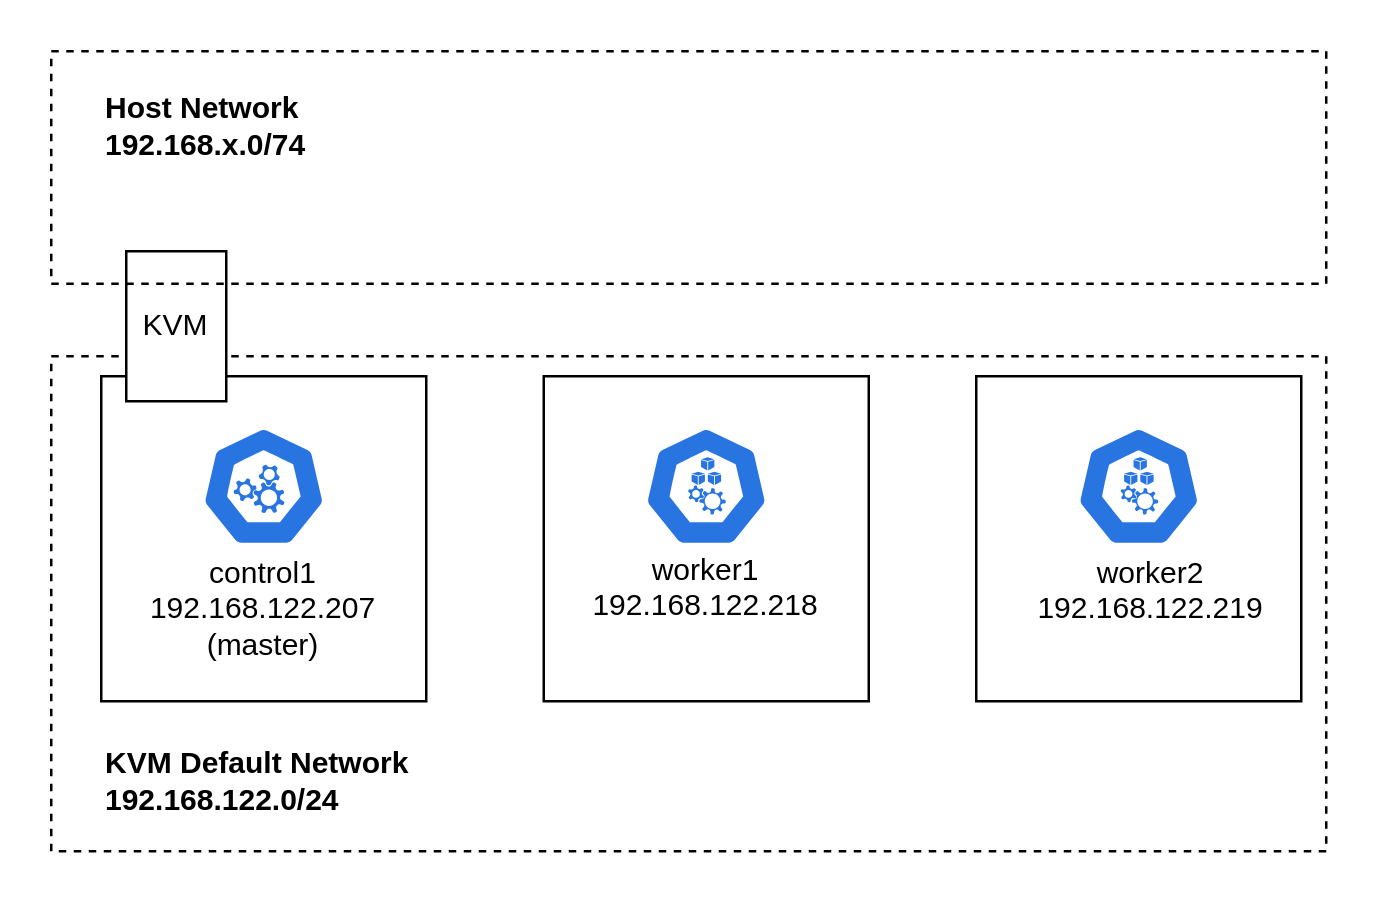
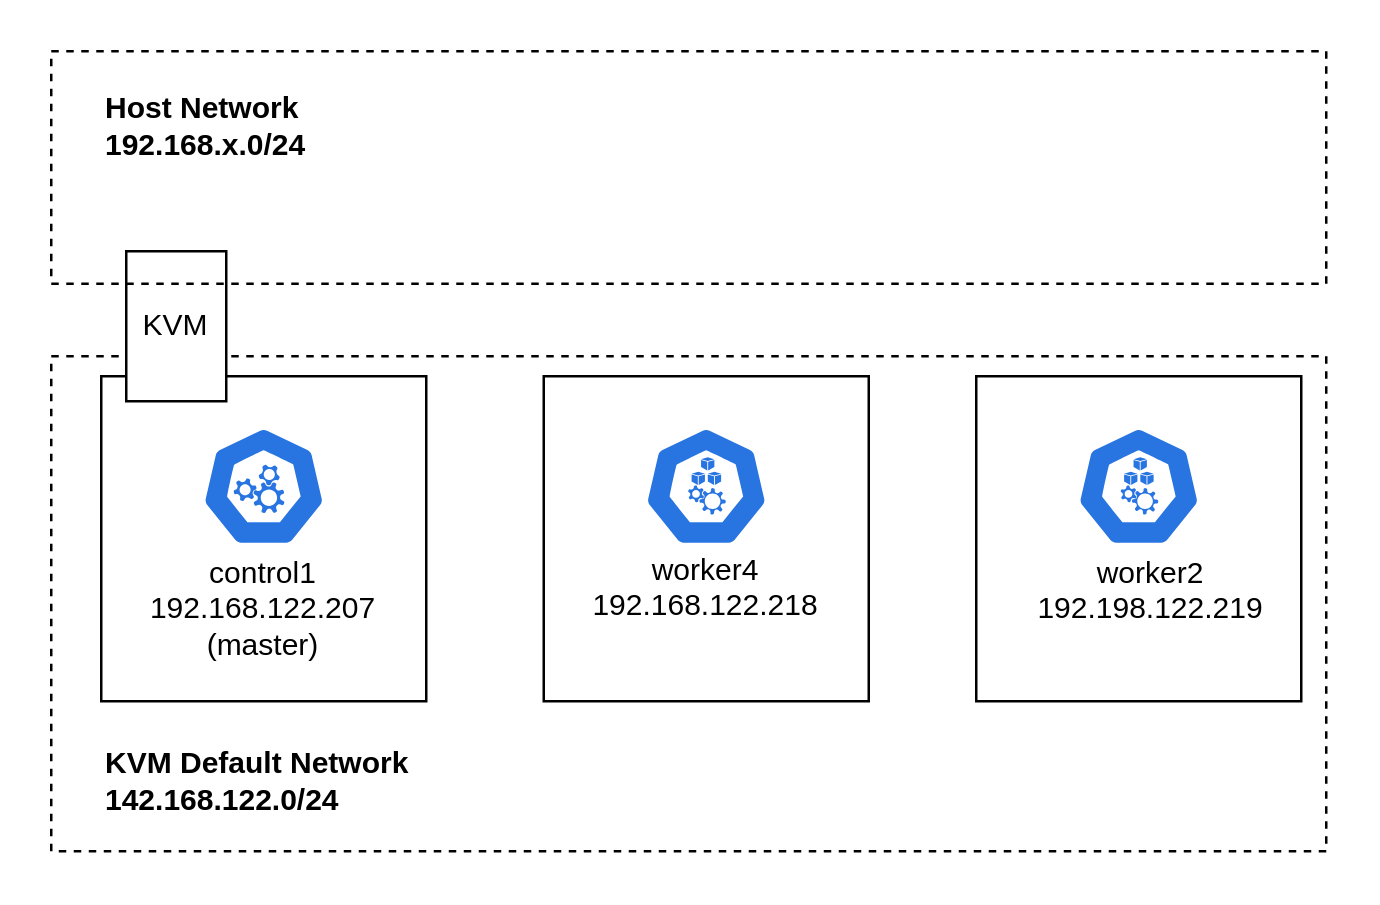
(212, 126) -> (212, 126)
(706, 606) -> (706, 606)
(1151, 609) -> (1151, 609)
(354, 781) -> (354, 781)
